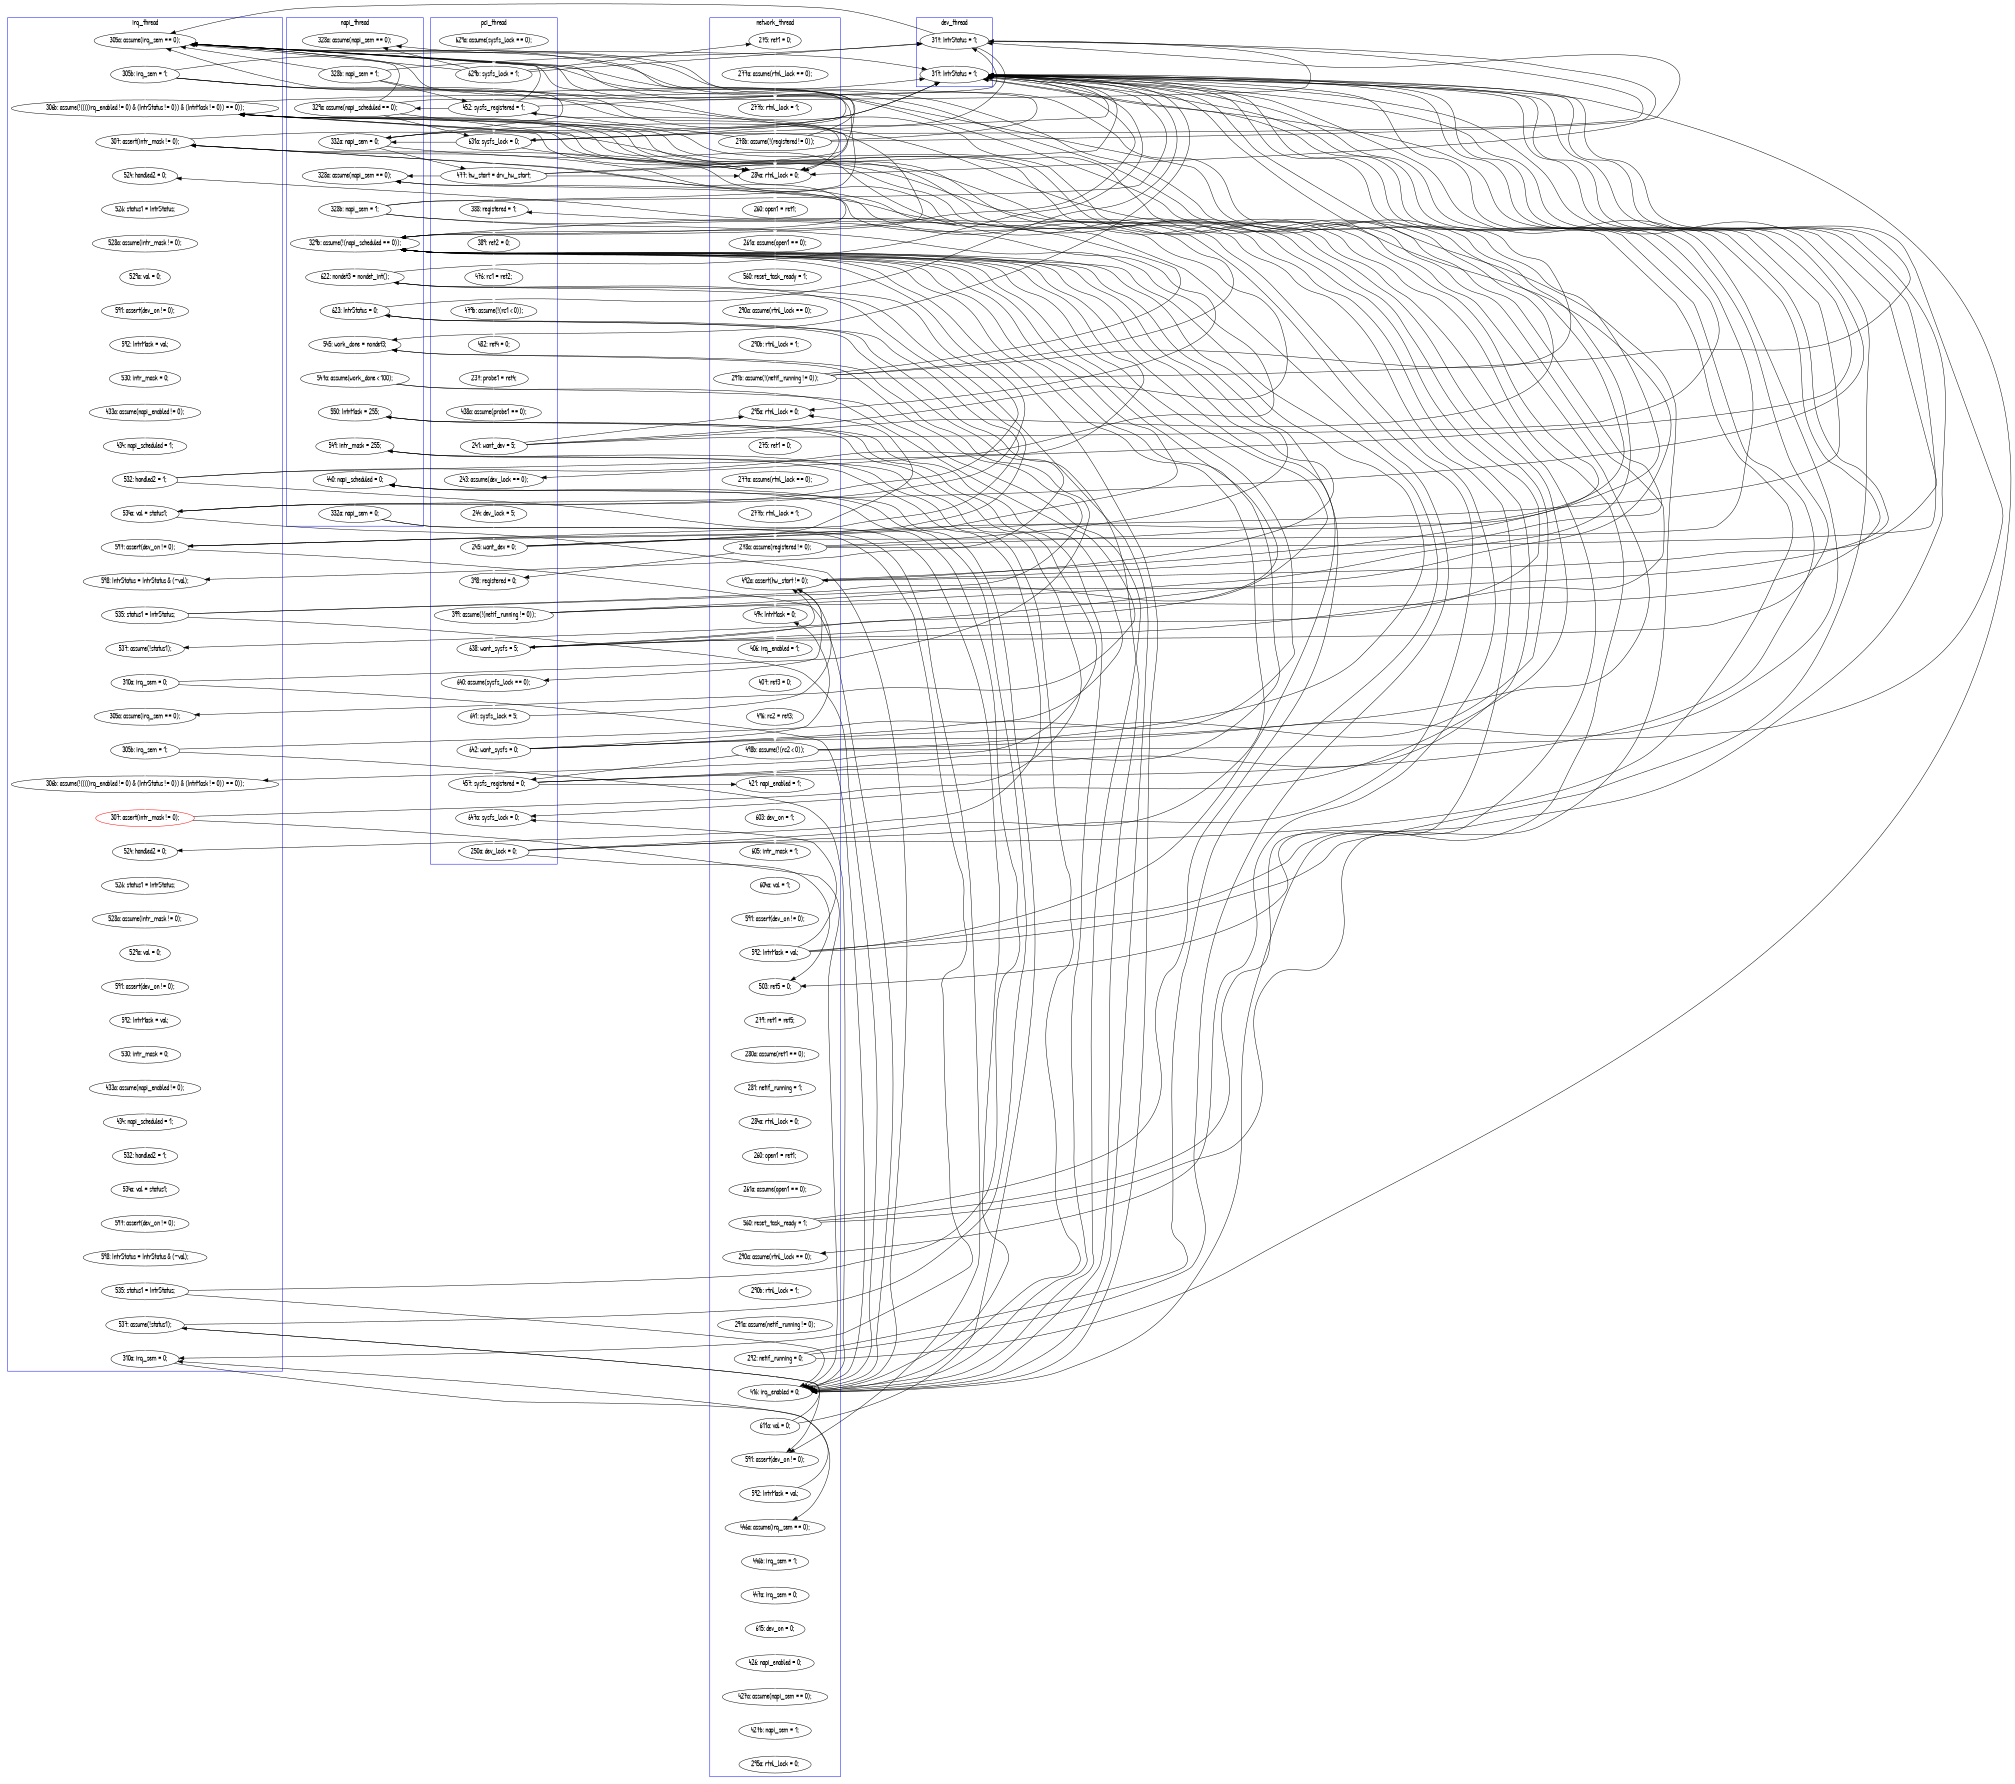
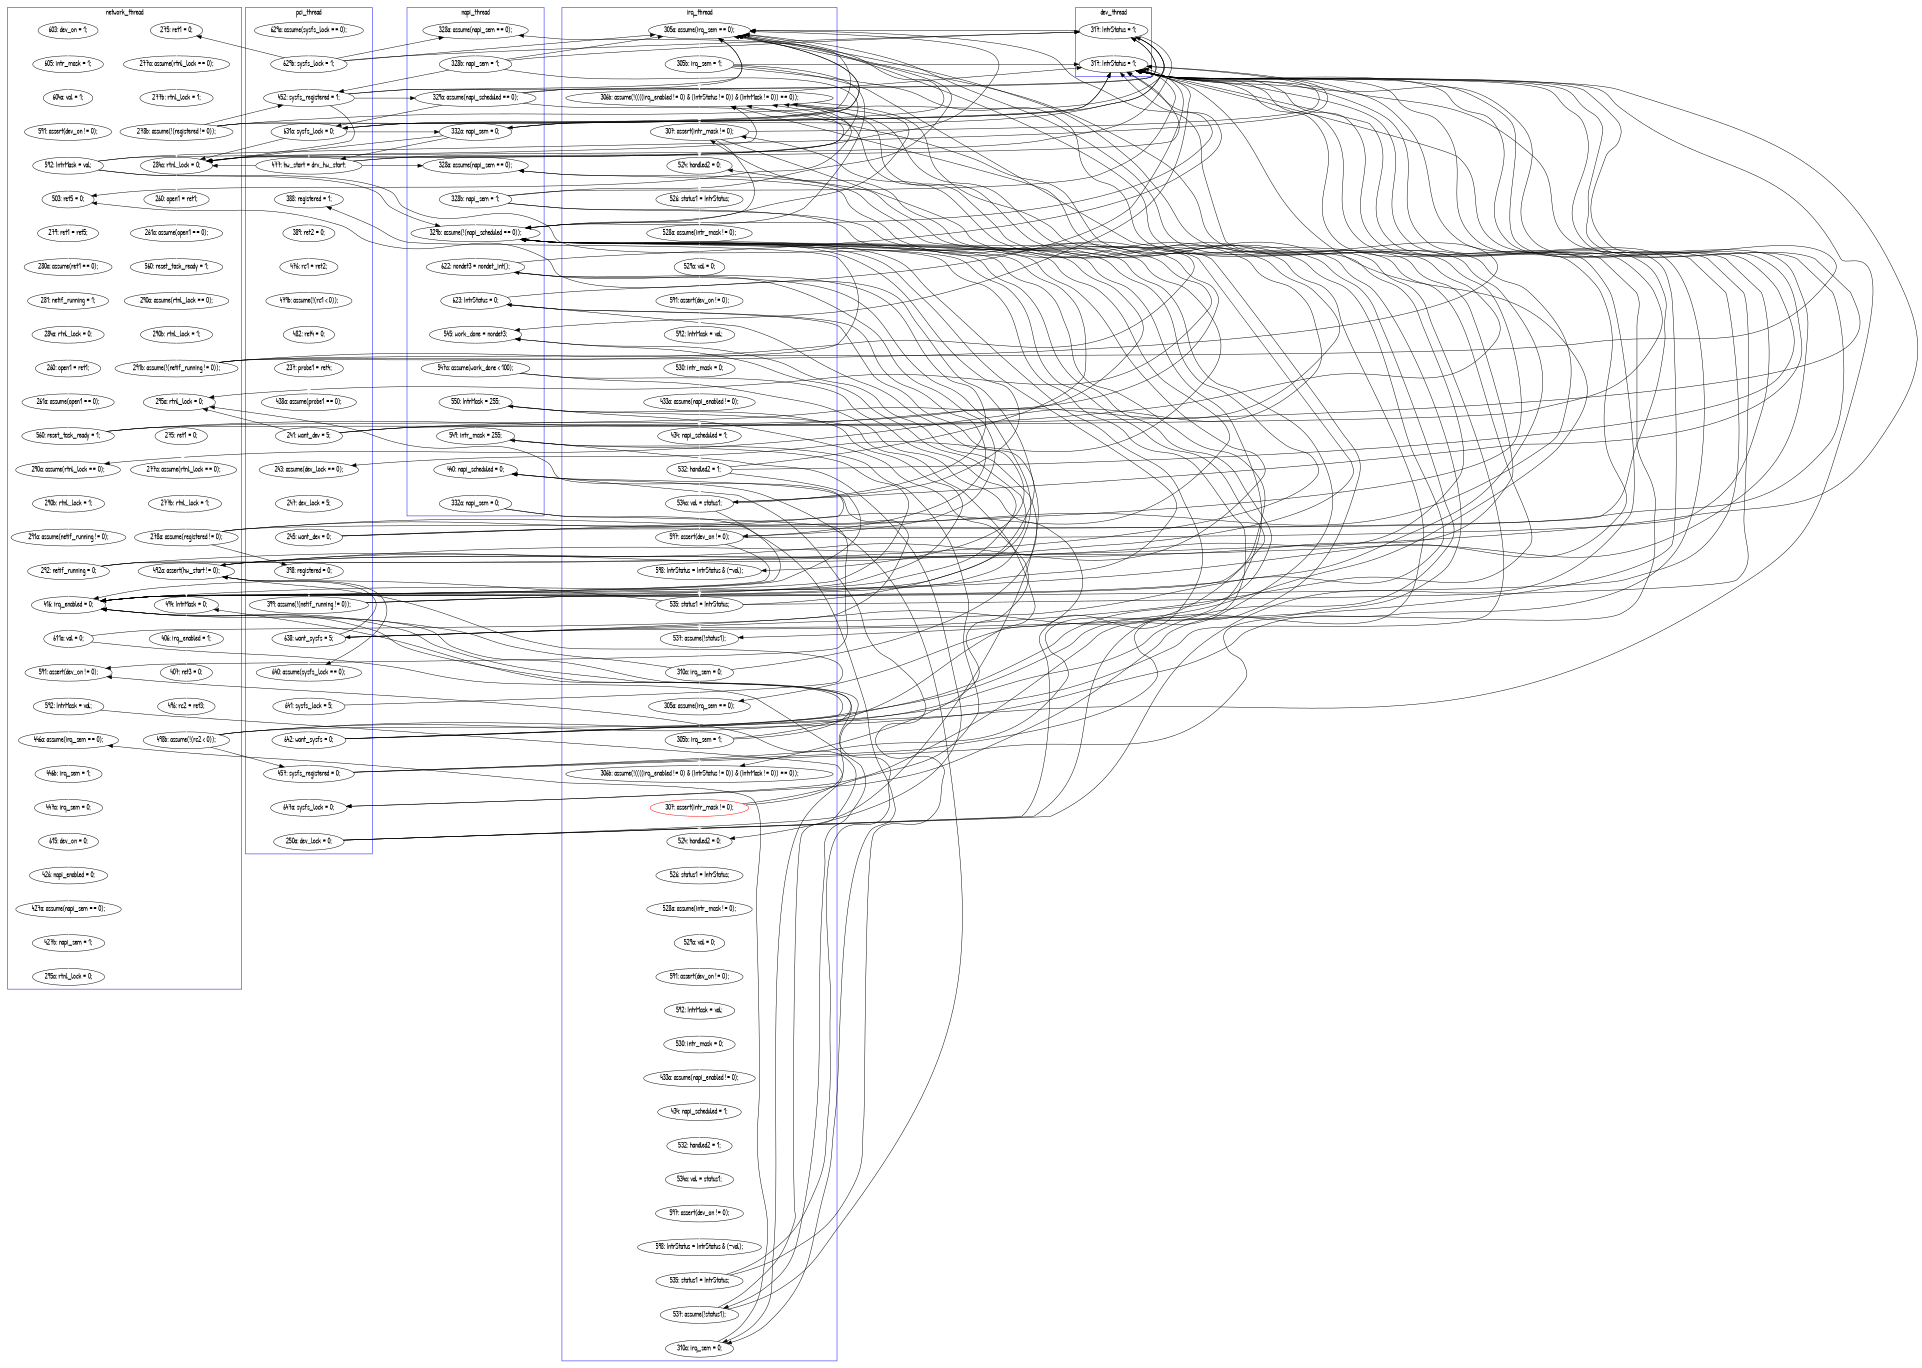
(1110, 407) -> none
(494, 514) -> (309, 504)
(775, 784) -> none
